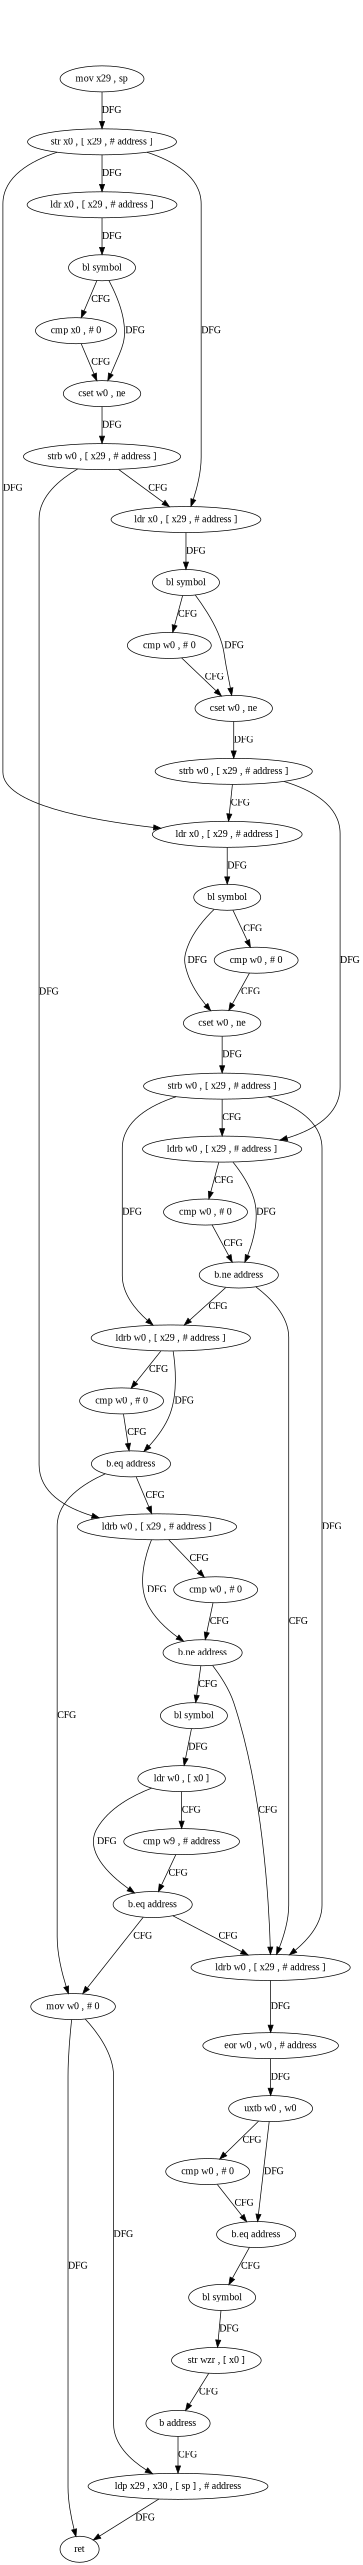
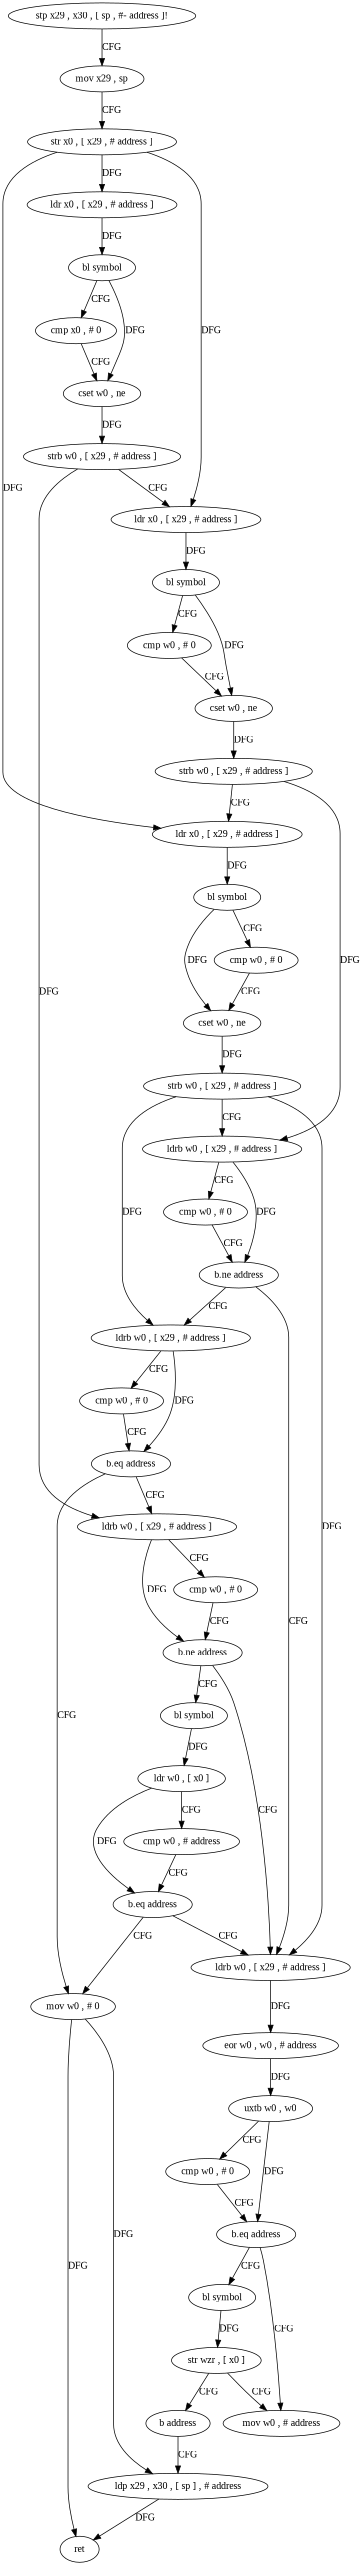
none -> (102, 16)
(112, 110) -> (112, 110)
(182, 1842) -> (182, 1842)
none -> (281, 2423)
